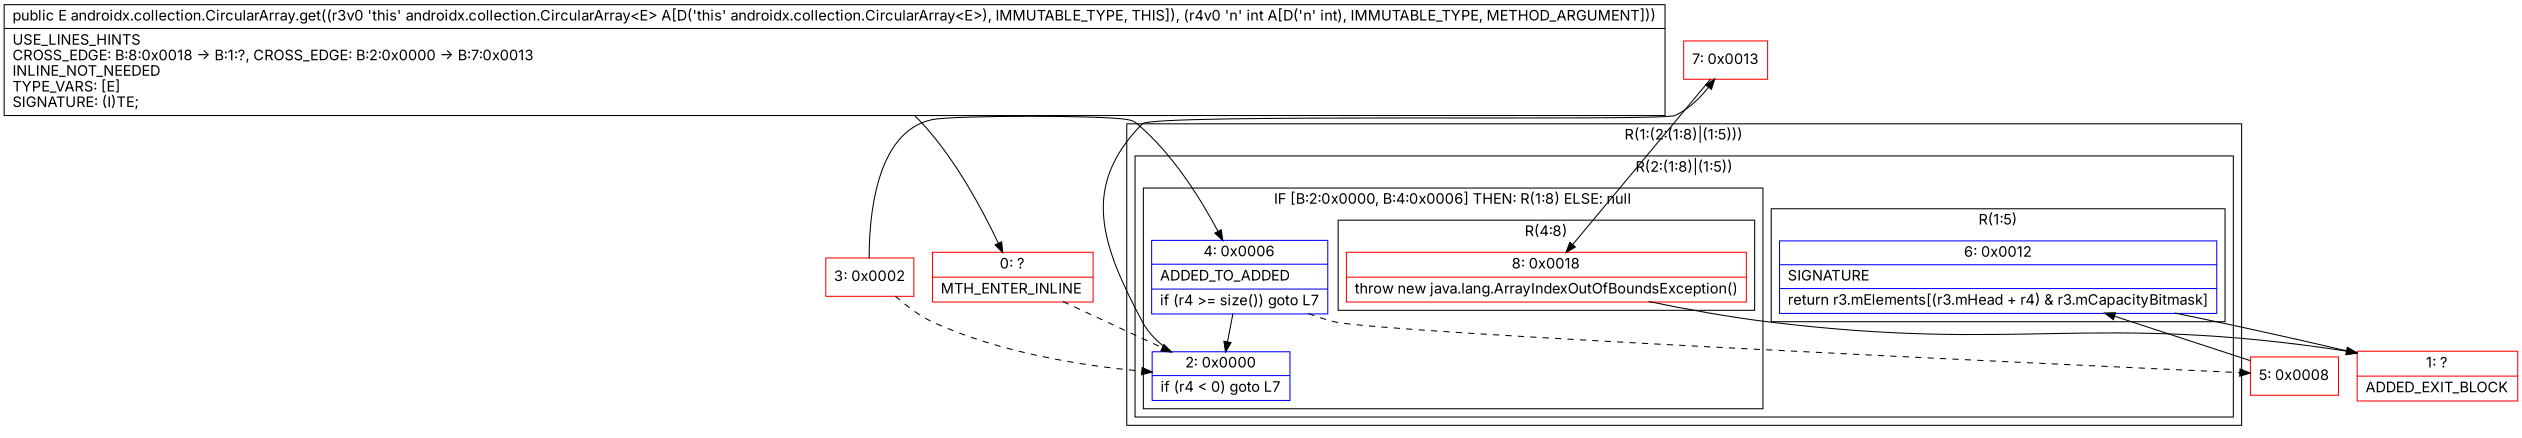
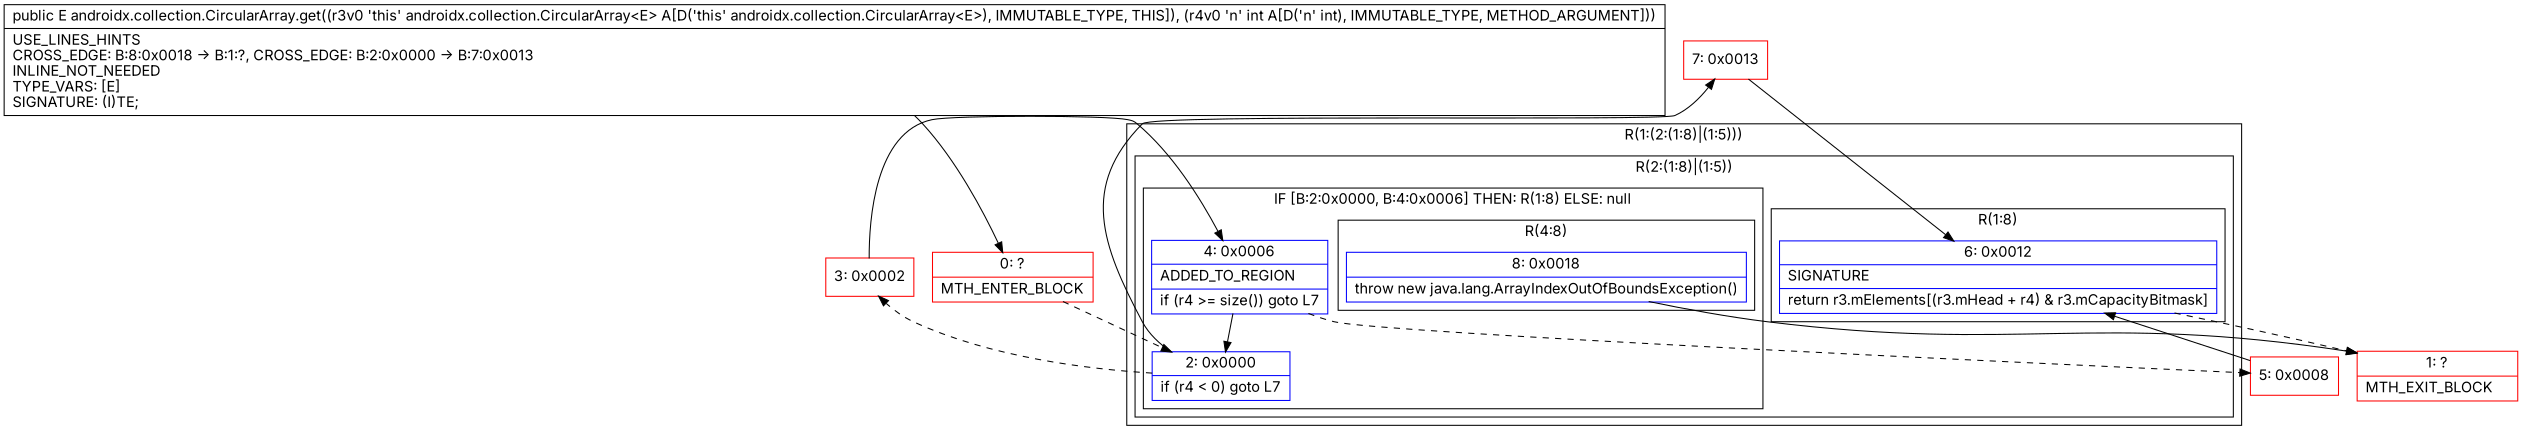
(1638, 166) -> (1837, 149)
(1998, 221) -> (1998, 221)
(1225, 276) -> (1228, 276)
(1546, 277) -> (1546, 277)
(1011, 289) -> (1013, 289)
(2261, 331) -> (2261, 331)
(1013, 350) -> (1014, 354)
(2437, 388) -> (2430, 388)
